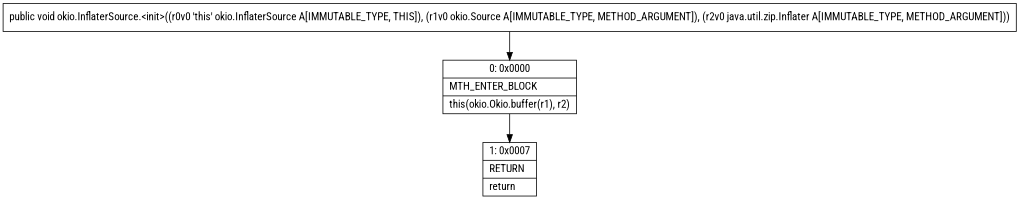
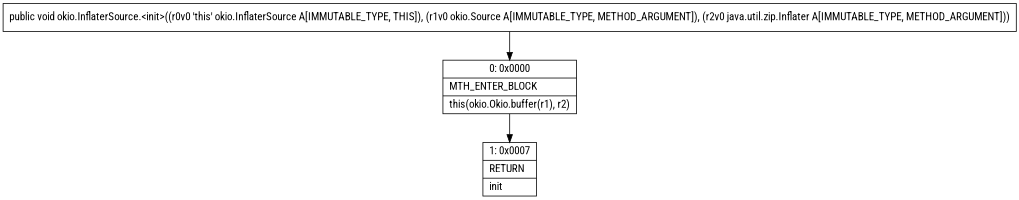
(502, 187) -> (496, 187)
